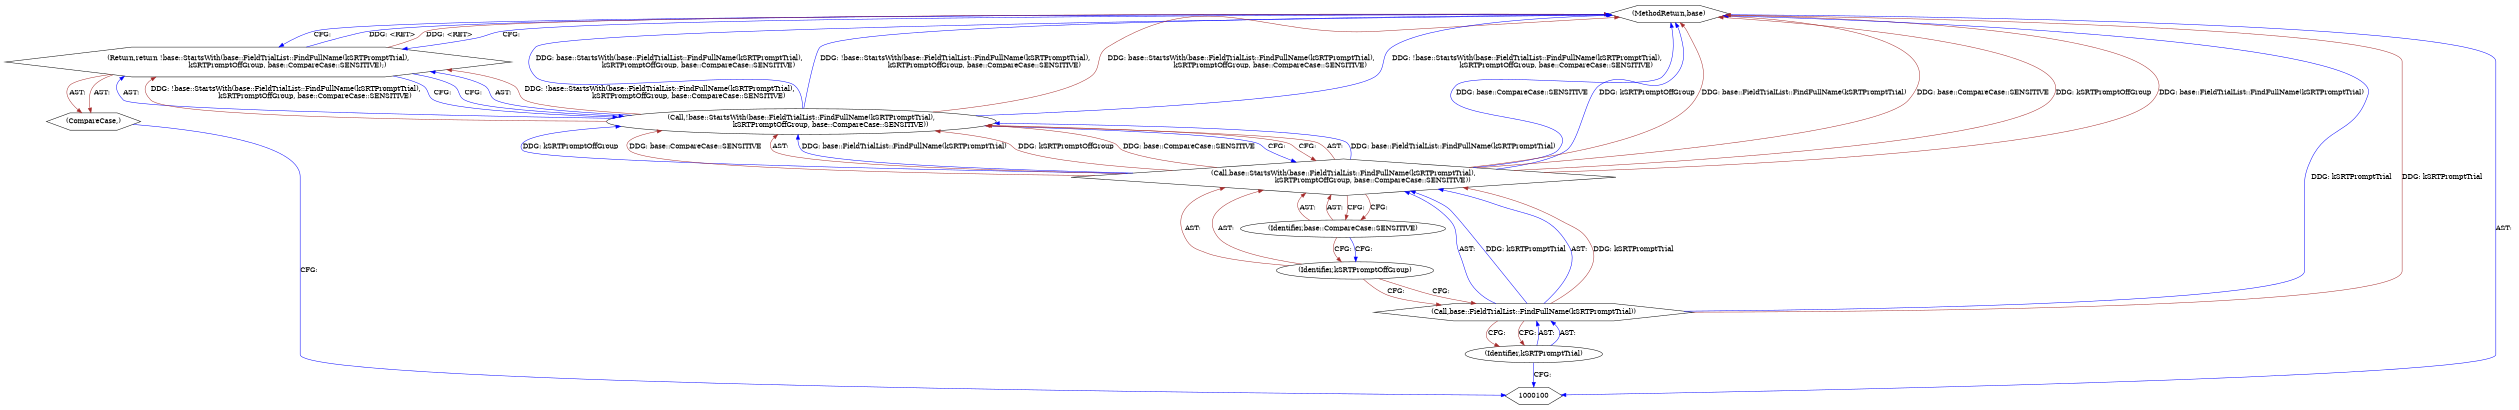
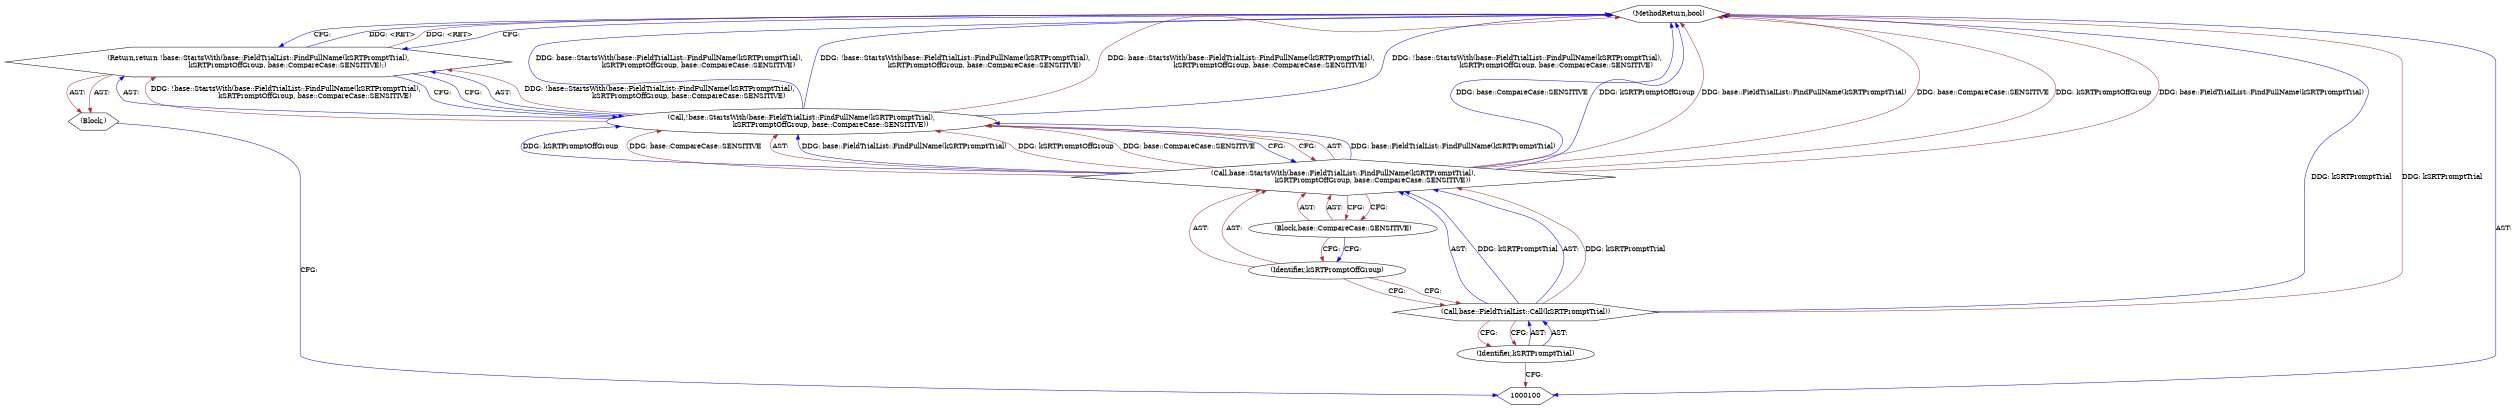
(1669, 14) -> (1669, 14)
(94, 122) -> (94, 122)
(1343, 229) -> (1343, 229)
(1534, 312) -> (1526, 312)
(1534, 373) -> (1526, 373)
